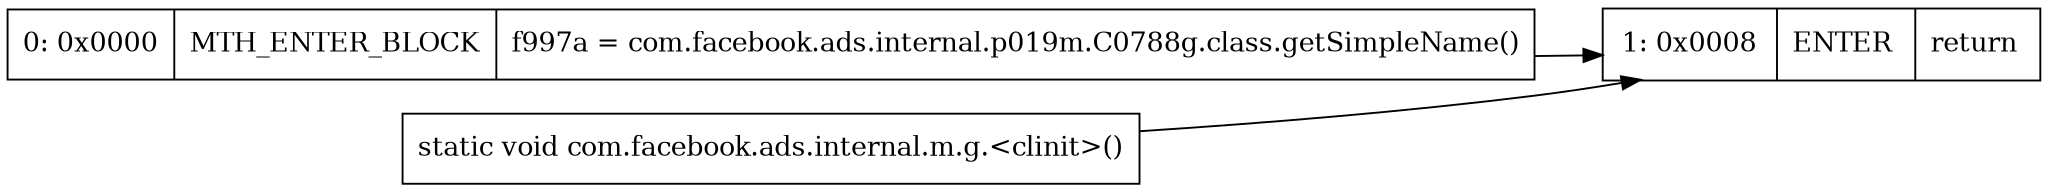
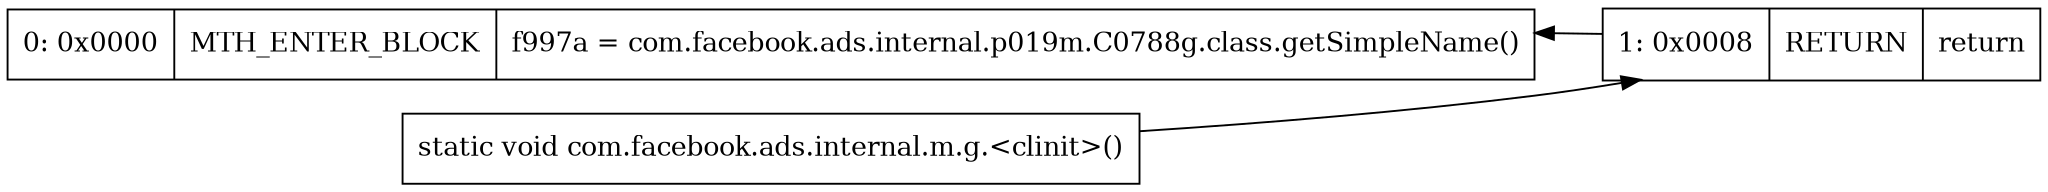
(1842, 44) -> (1846, 44)
(1559, 56) -> (1578, 34)
